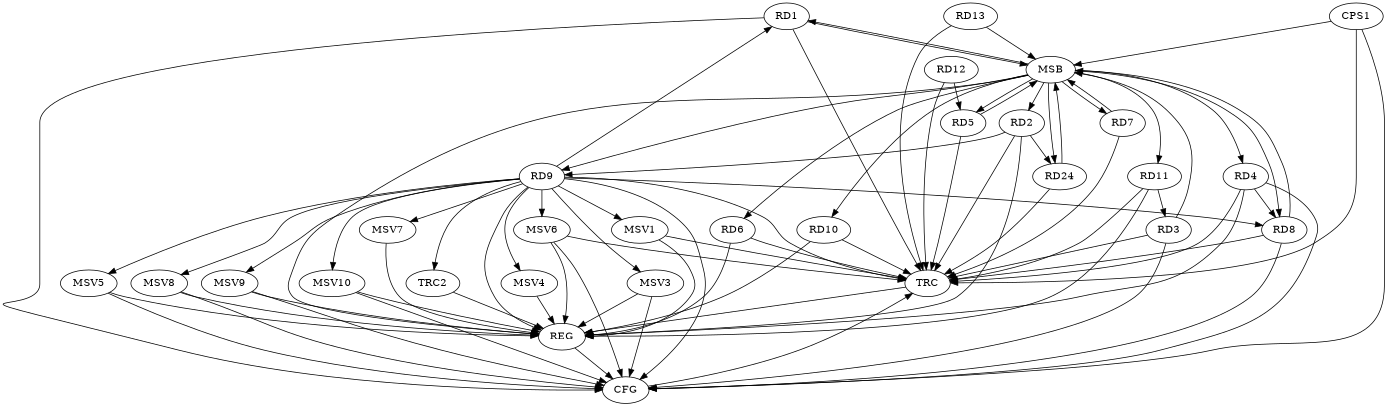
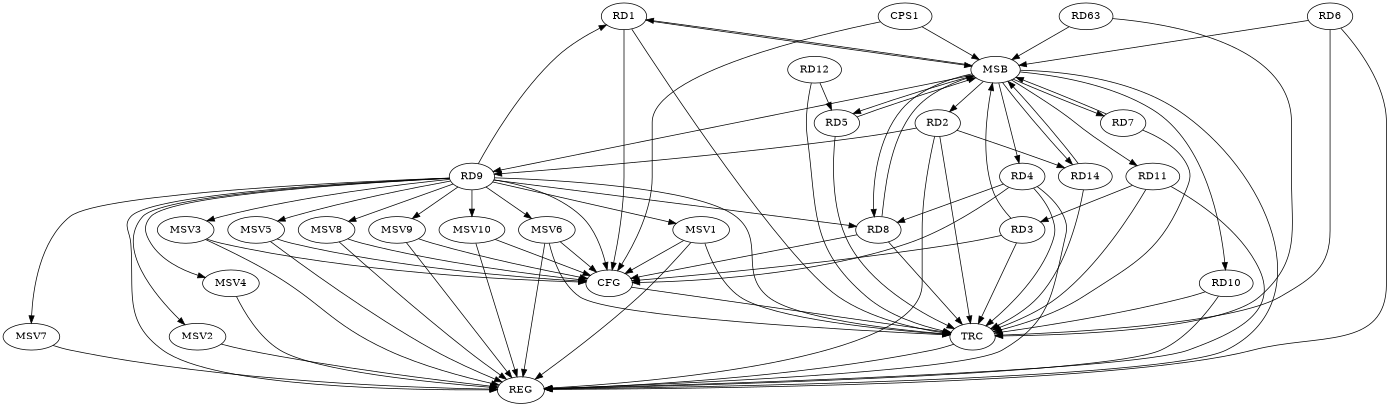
(971, 16) -> (1086, 16)
(877, 120) -> (1167, 42)
(1060, 177) -> (1085, 177)
(1253, 263) -> none
(433, 283) -> (198, 337)
(591, 361) -> (658, 255)
